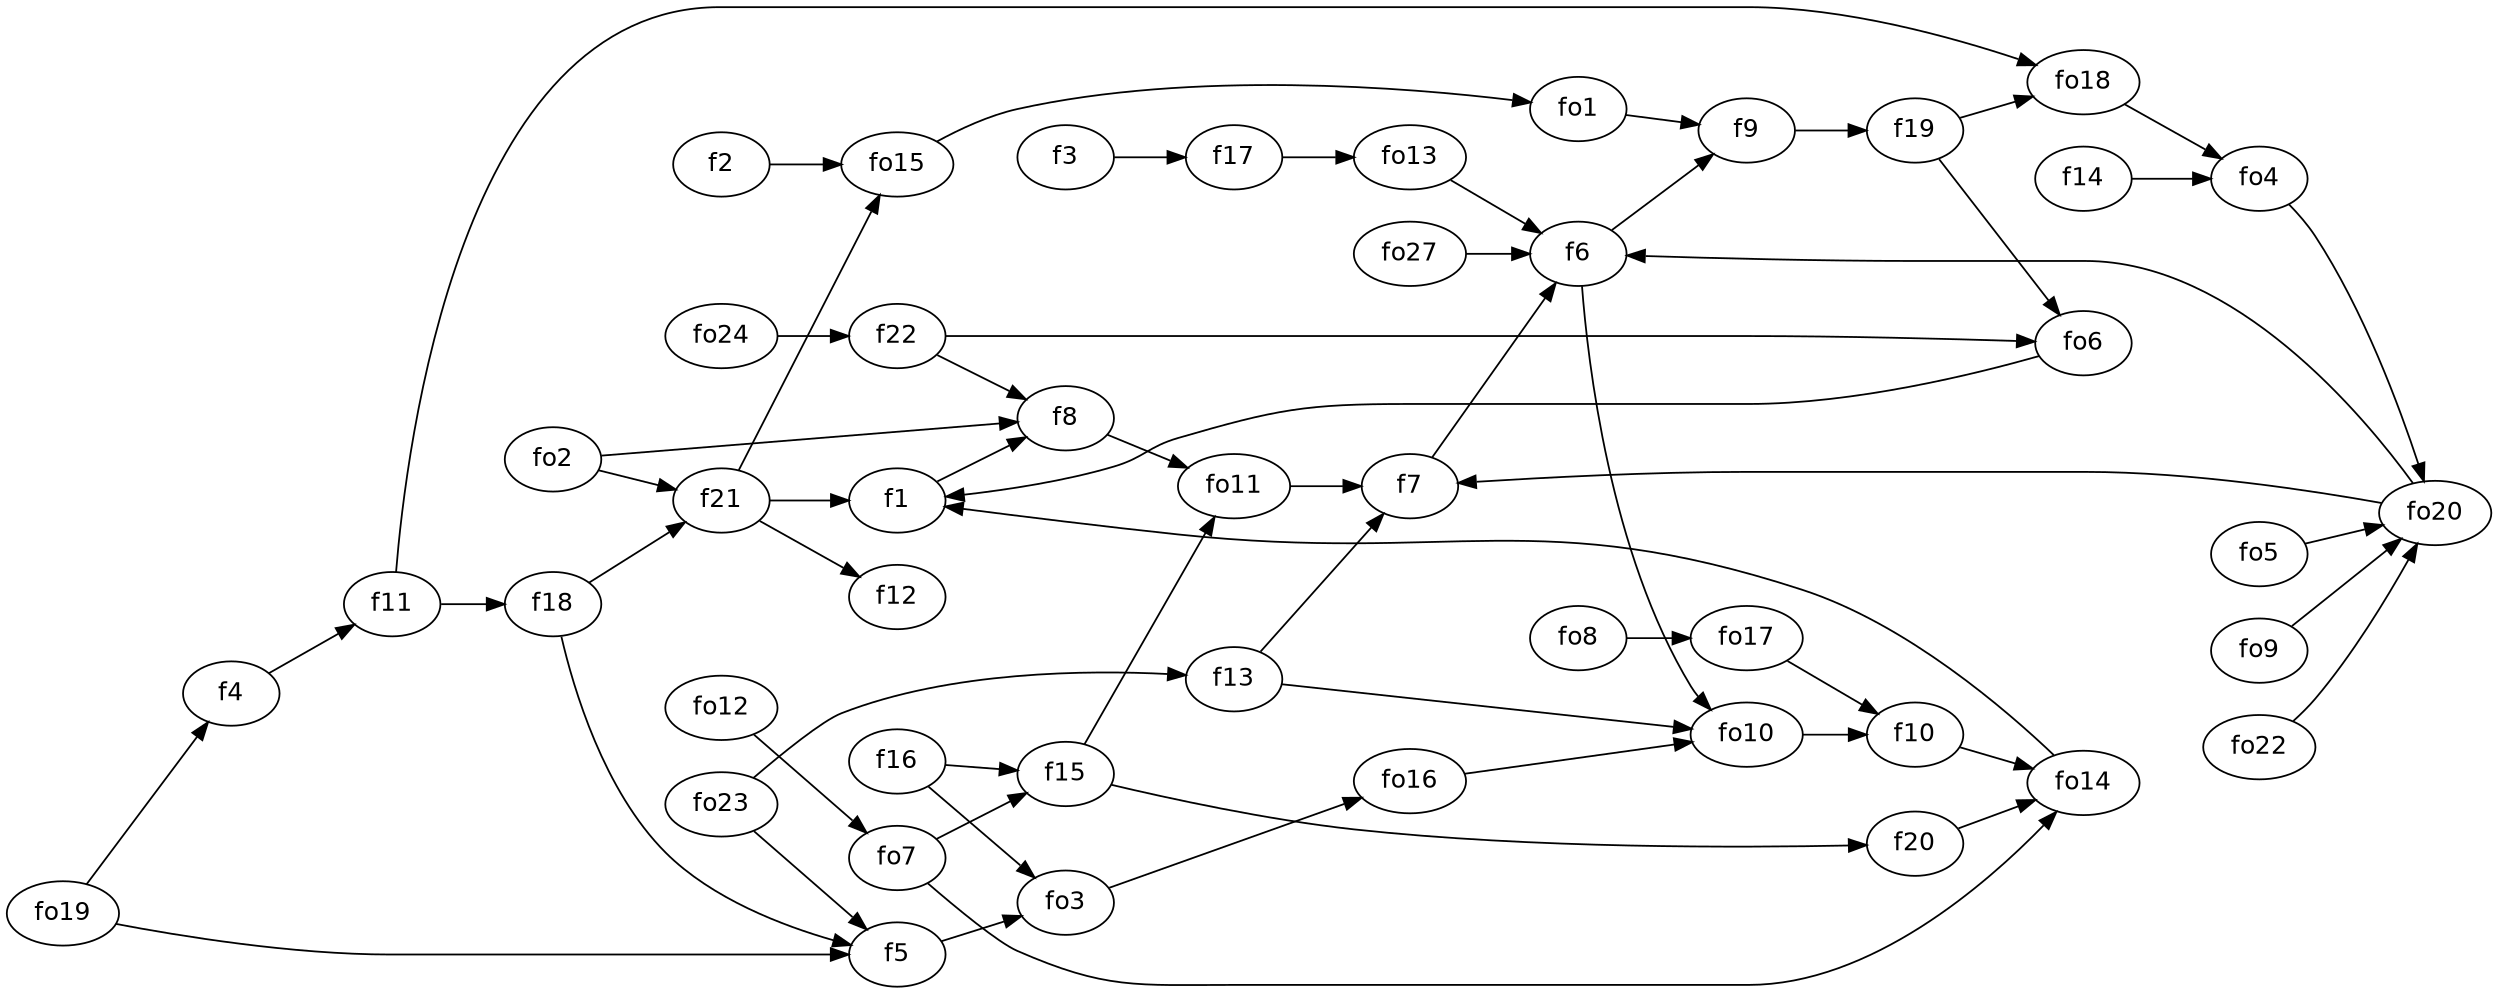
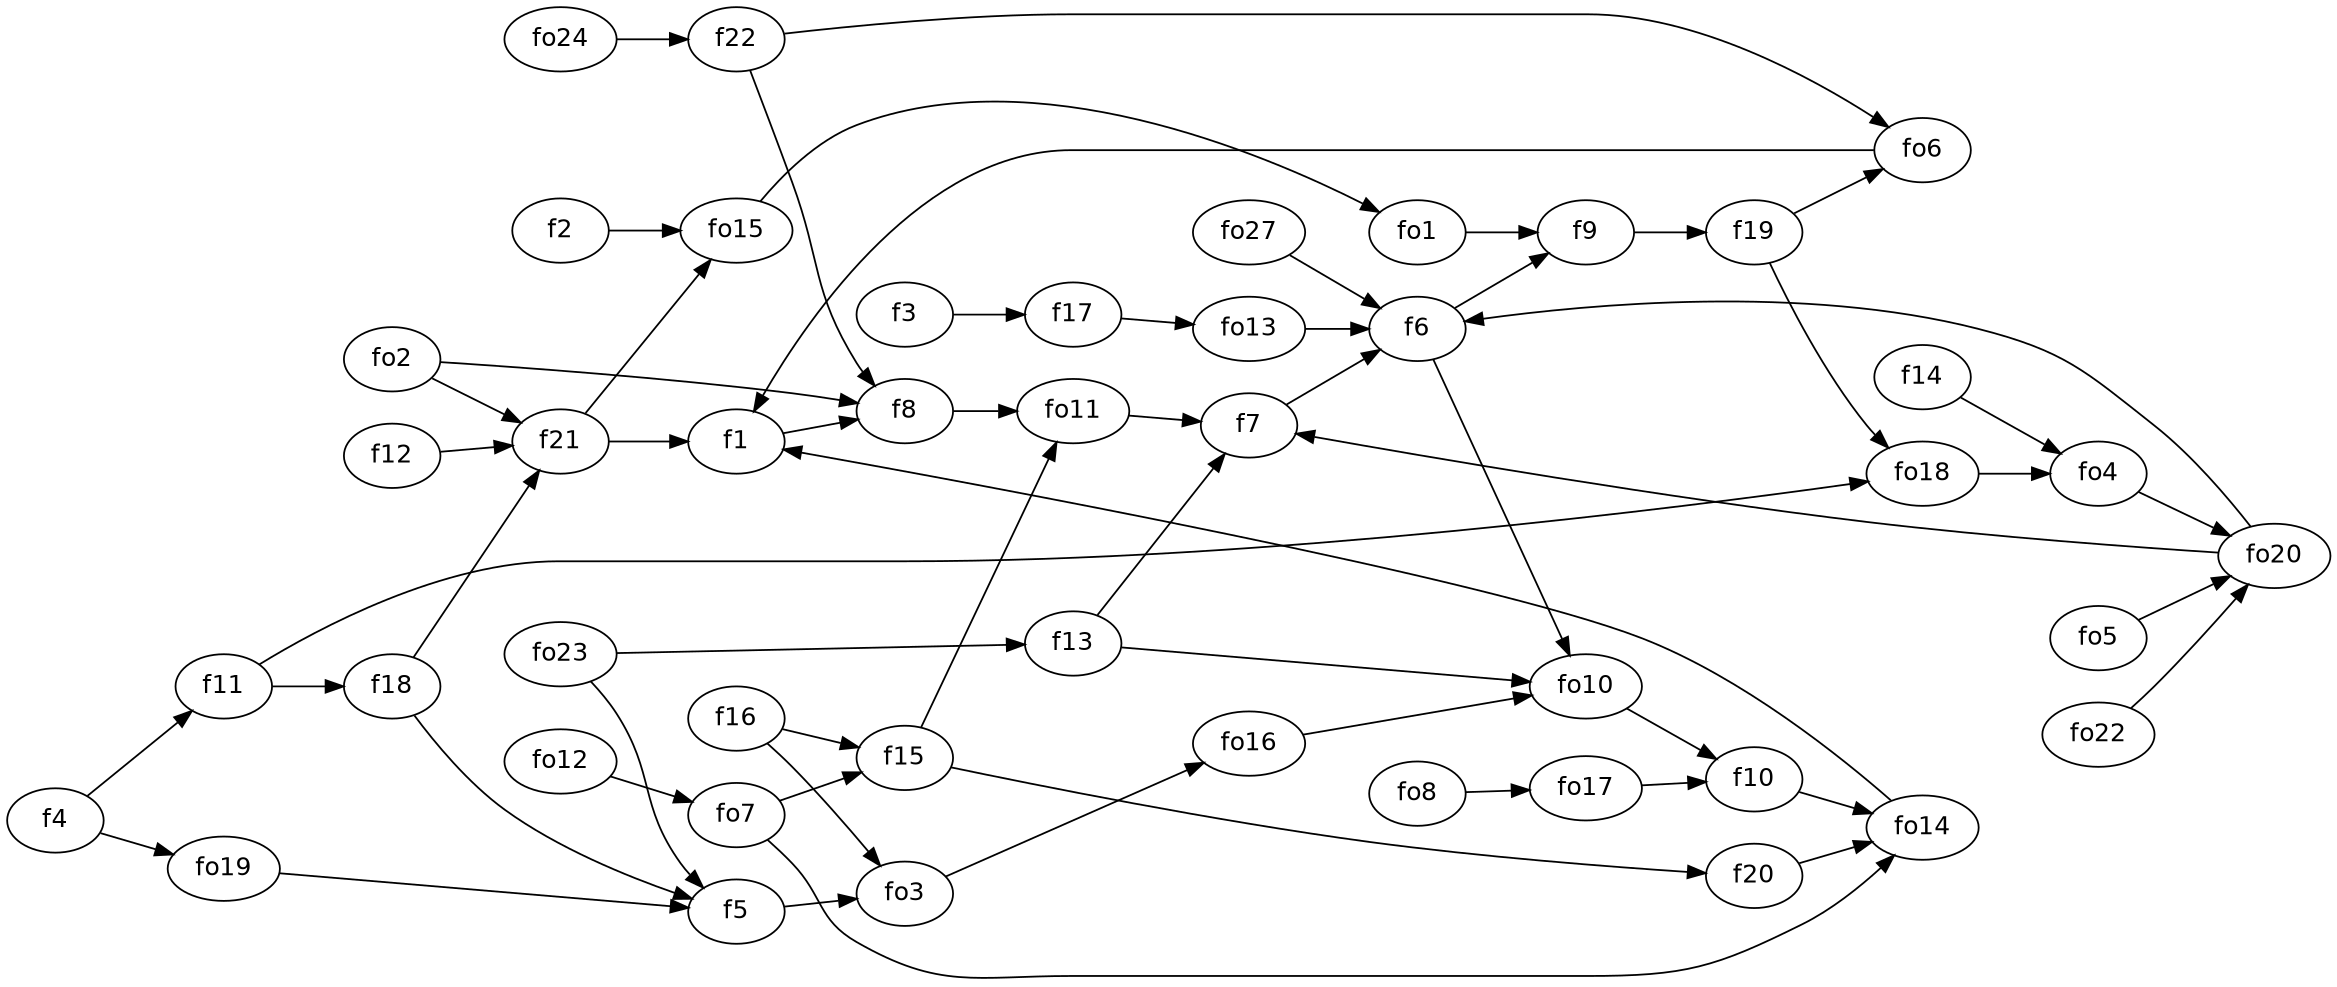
(802, 544) -> (468, 449)
(2259, 651) -> none
(142, 810) -> (128, 841)
